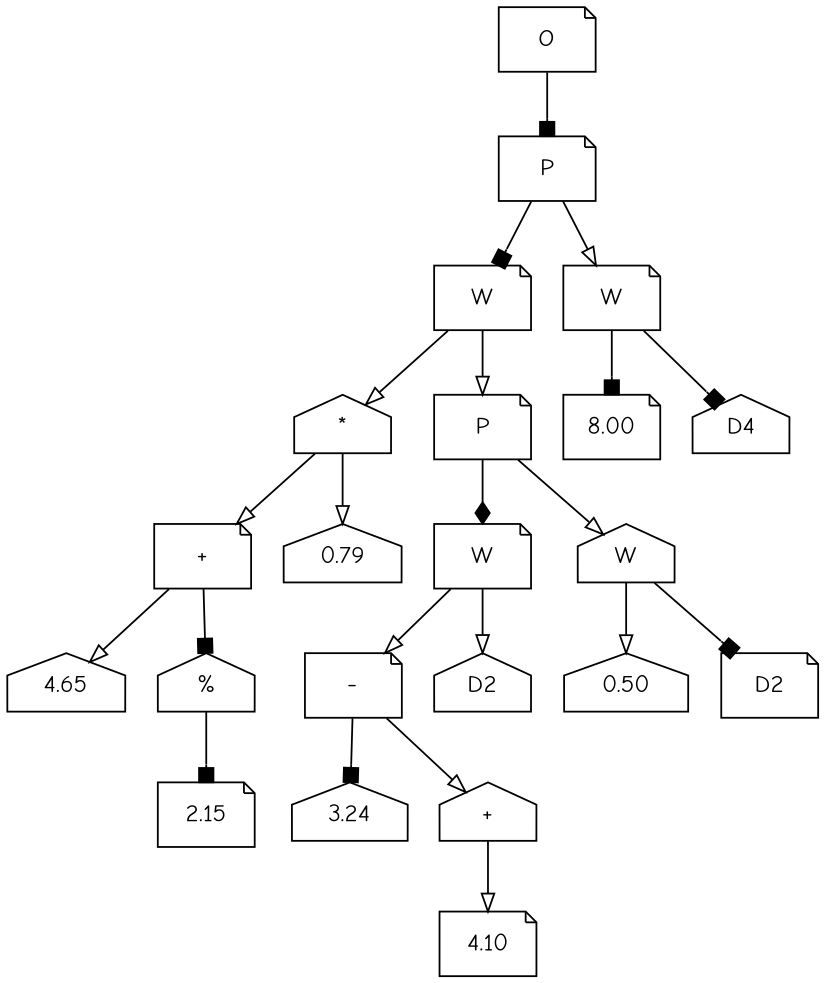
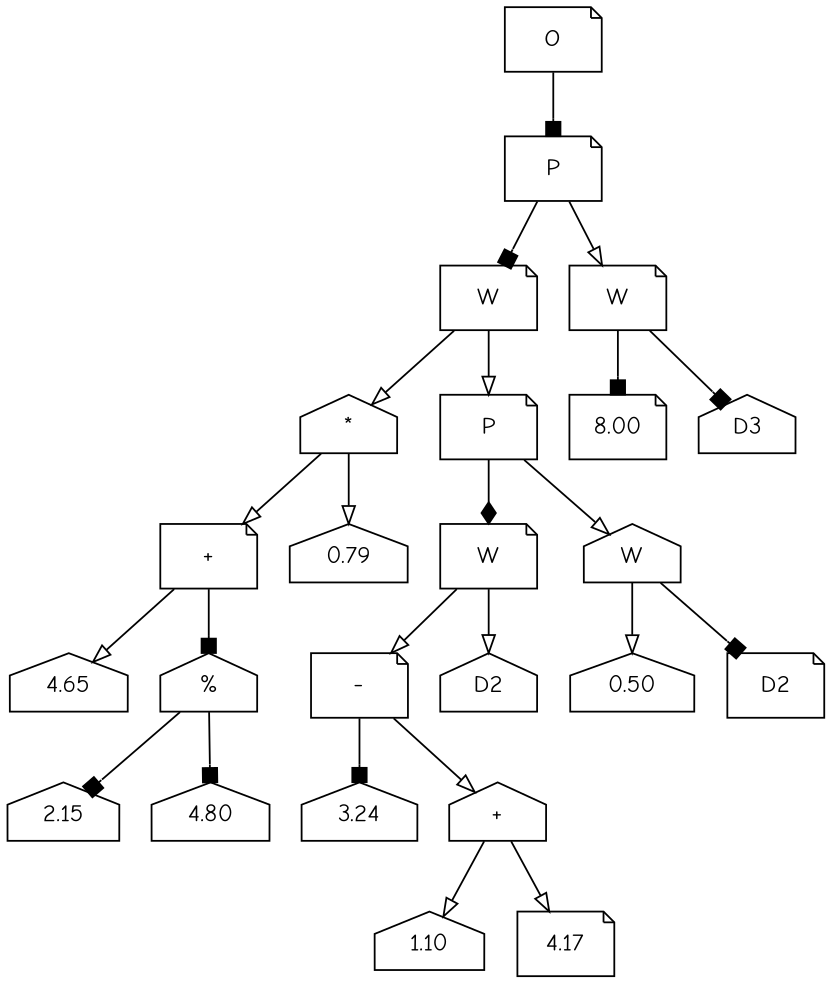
(741, 427) -> (747, 427)
(206, 815) -> (63, 815)
none -> (211, 815)
none -> (429, 944)
(488, 944) -> (566, 944)
